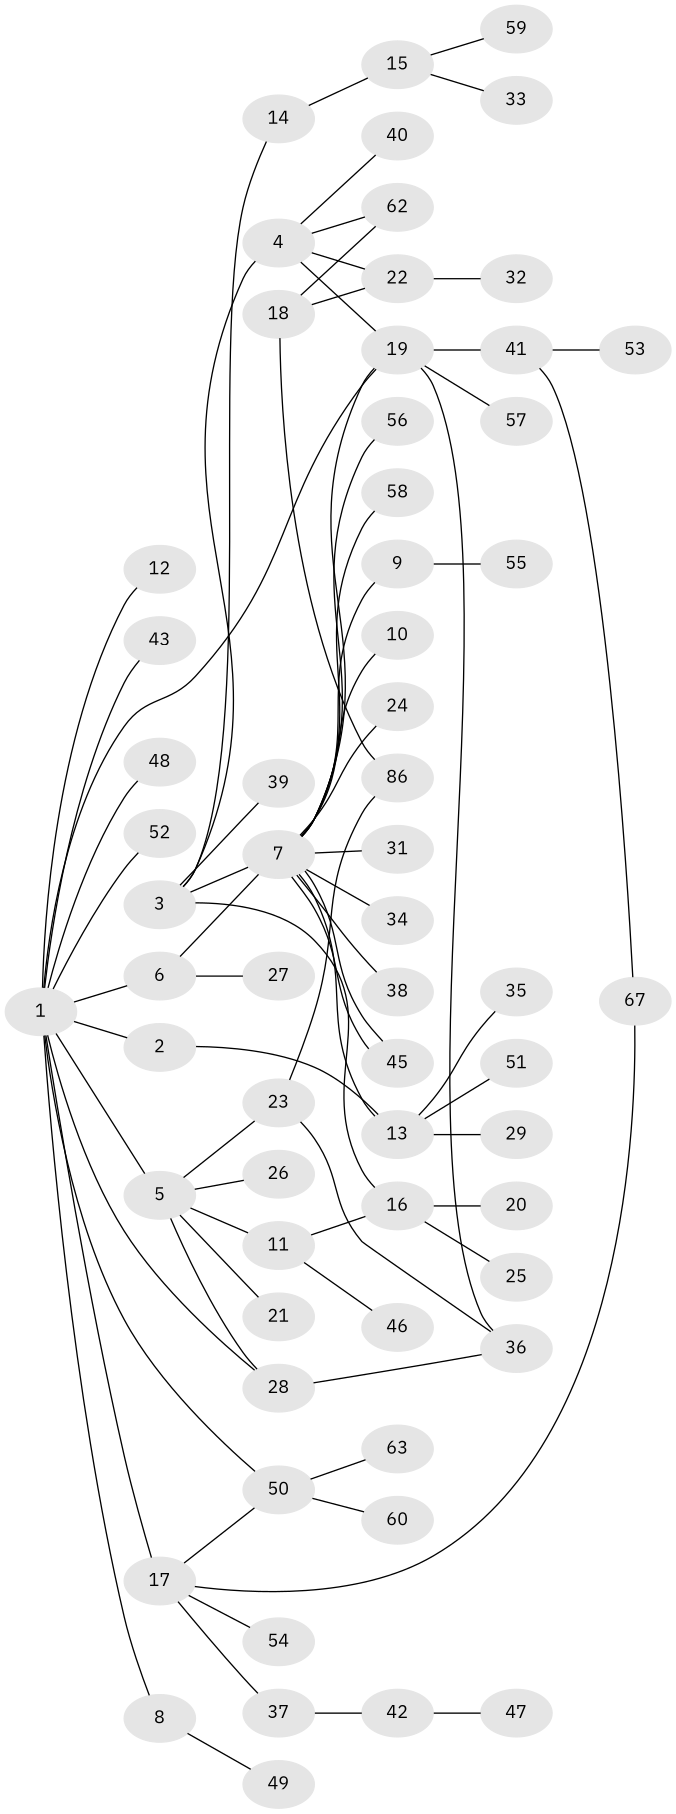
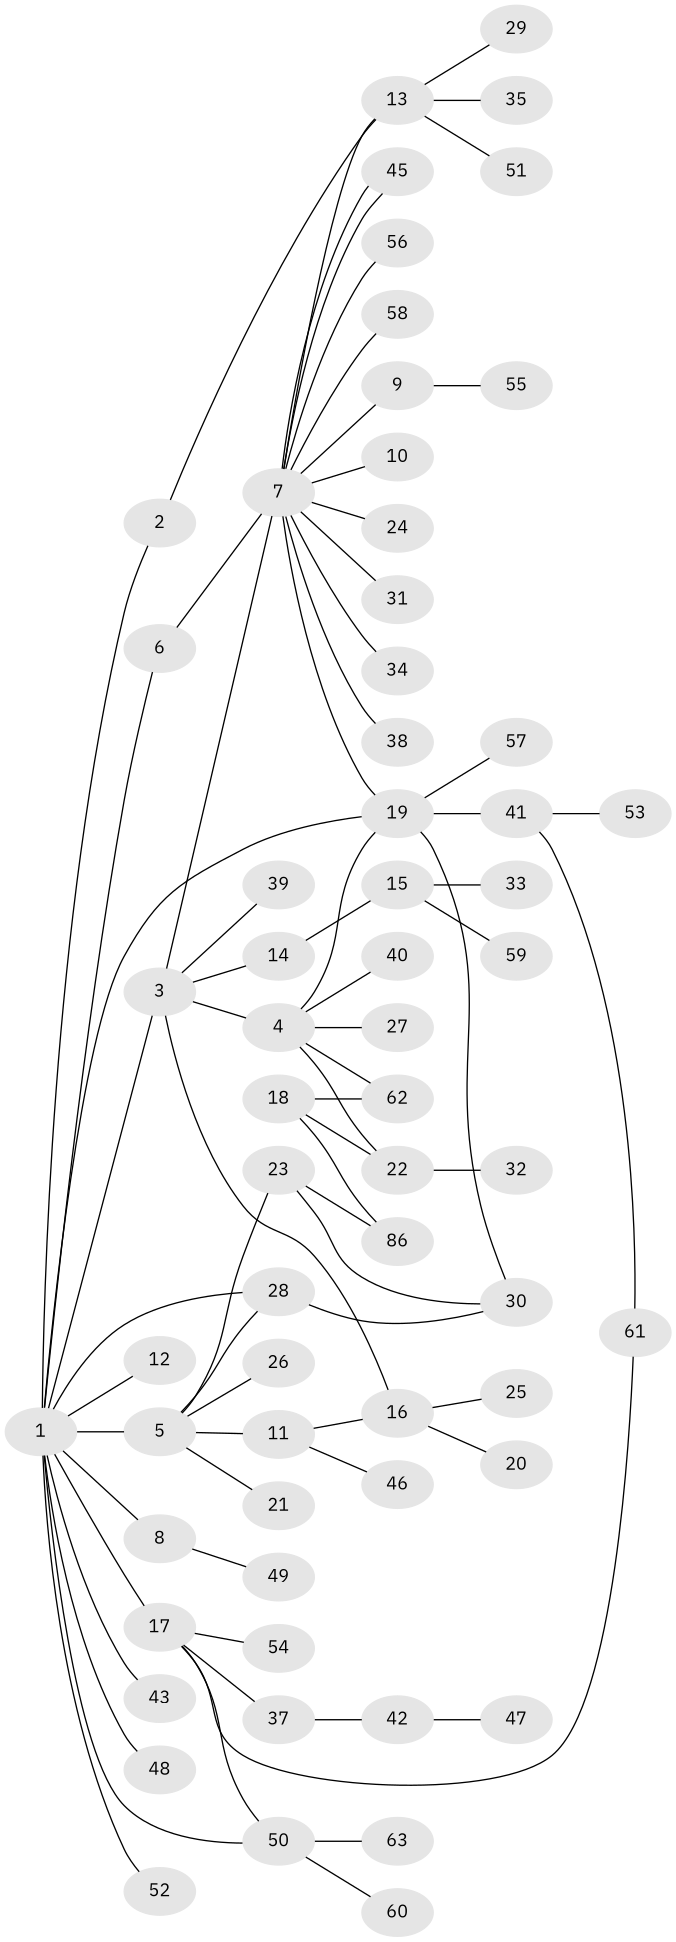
(219, 976) -> (338, 1028)
(635, 1001) -> (635, 1333)
none -> (100, 1212)
(516, 1349) -> (516, 1302)
